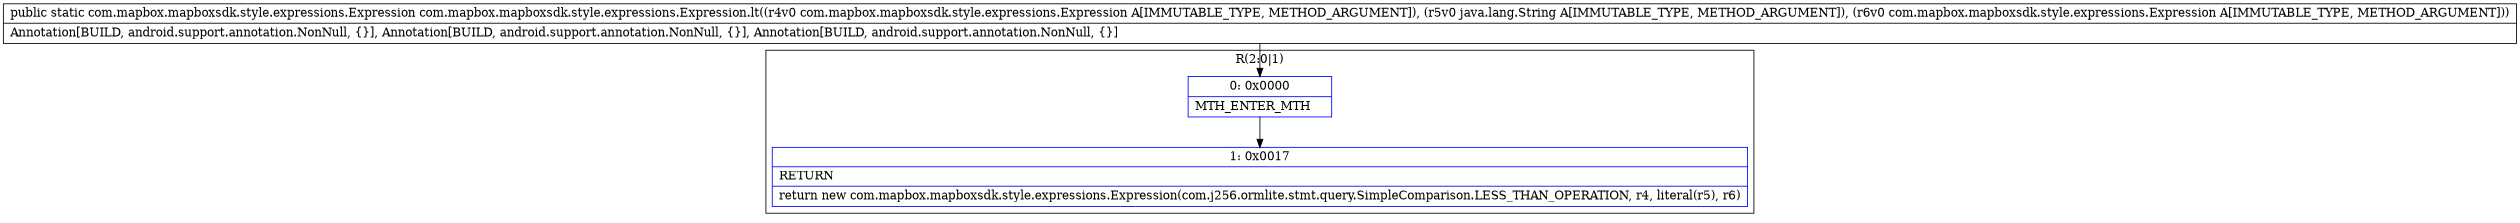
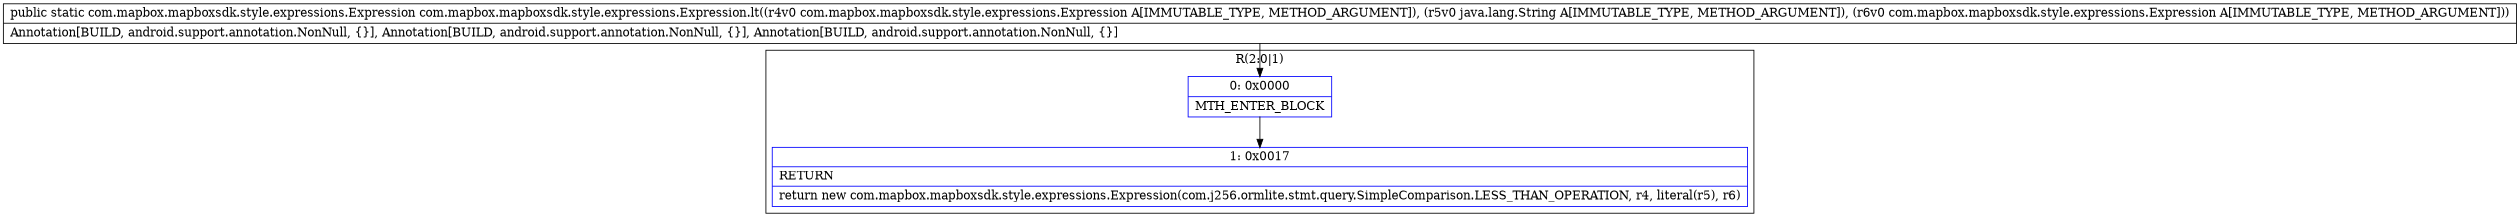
(1253, 106) -> (1260, 106)
